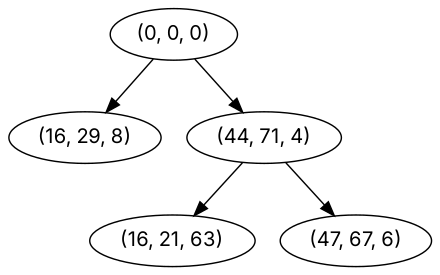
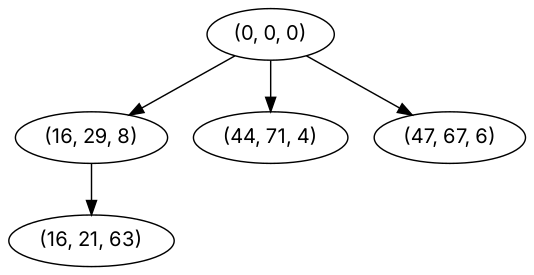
(223, 184) -> (92, 182)
(305, 184) -> (353, 82)
